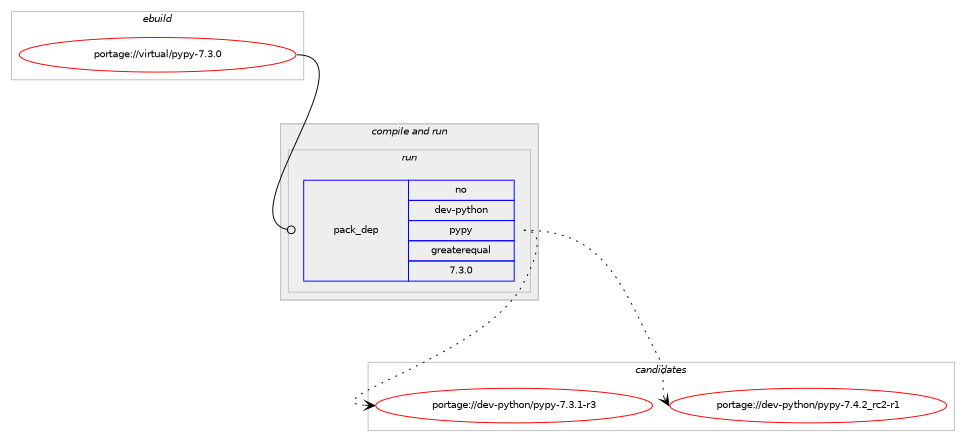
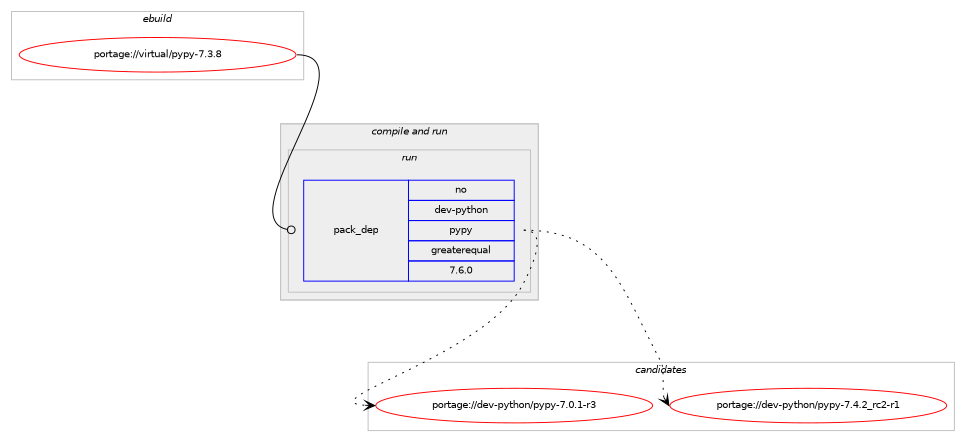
(158, 55) -> (158, 55)
(461, 271) -> (461, 271)
(514, 406) -> (514, 406)
